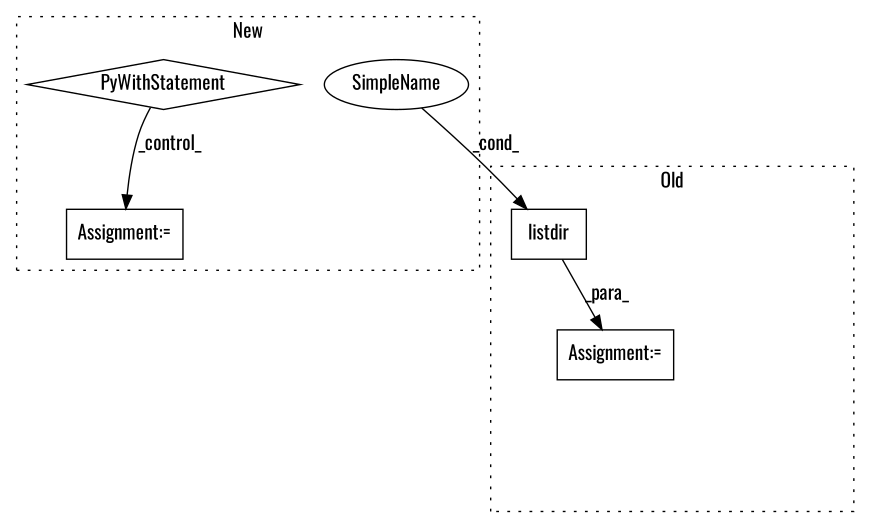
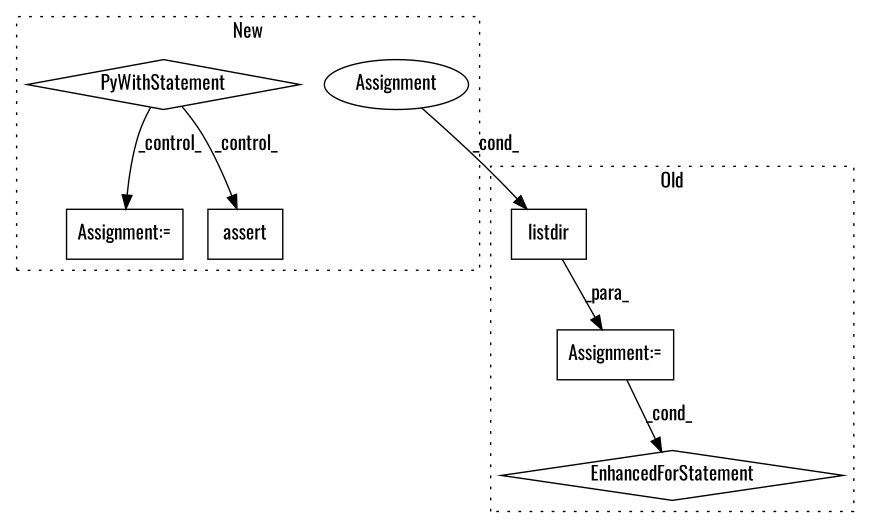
(396, 85) -> (396, 85)
none -> (245, 234)
none -> (672, 475)
